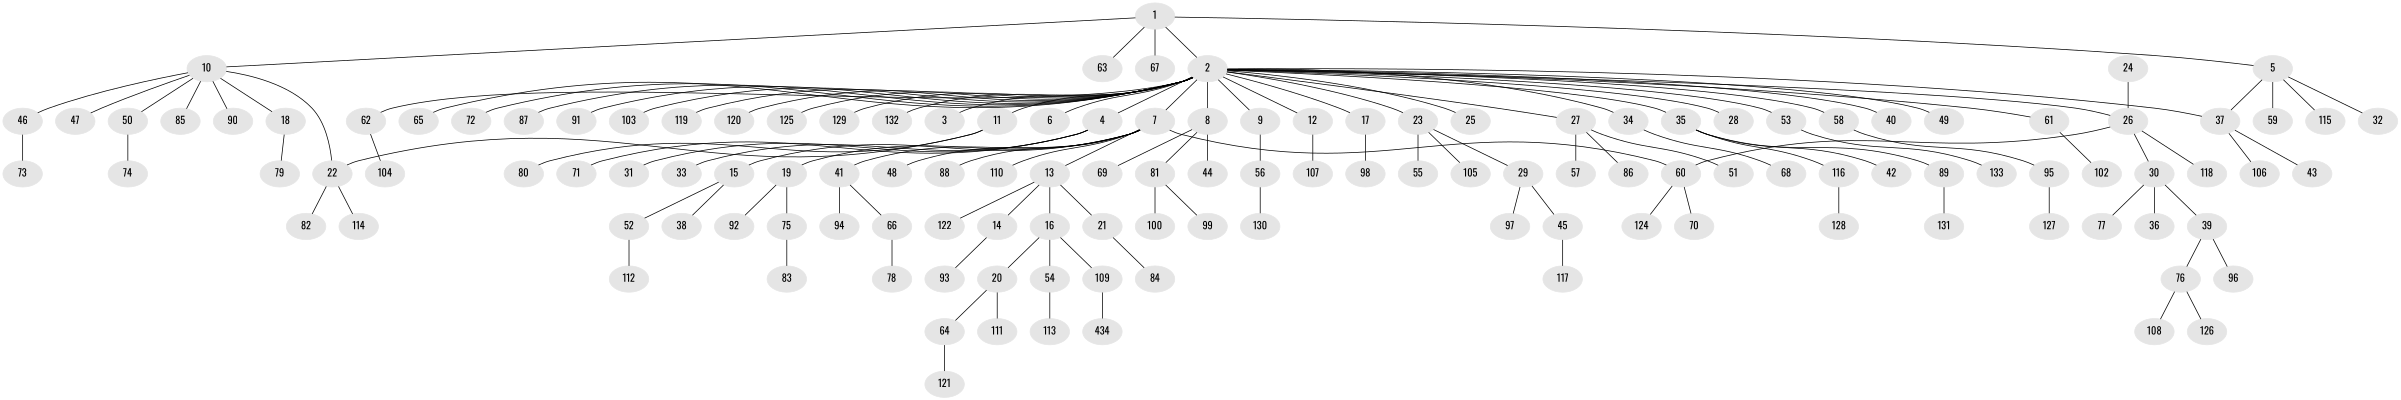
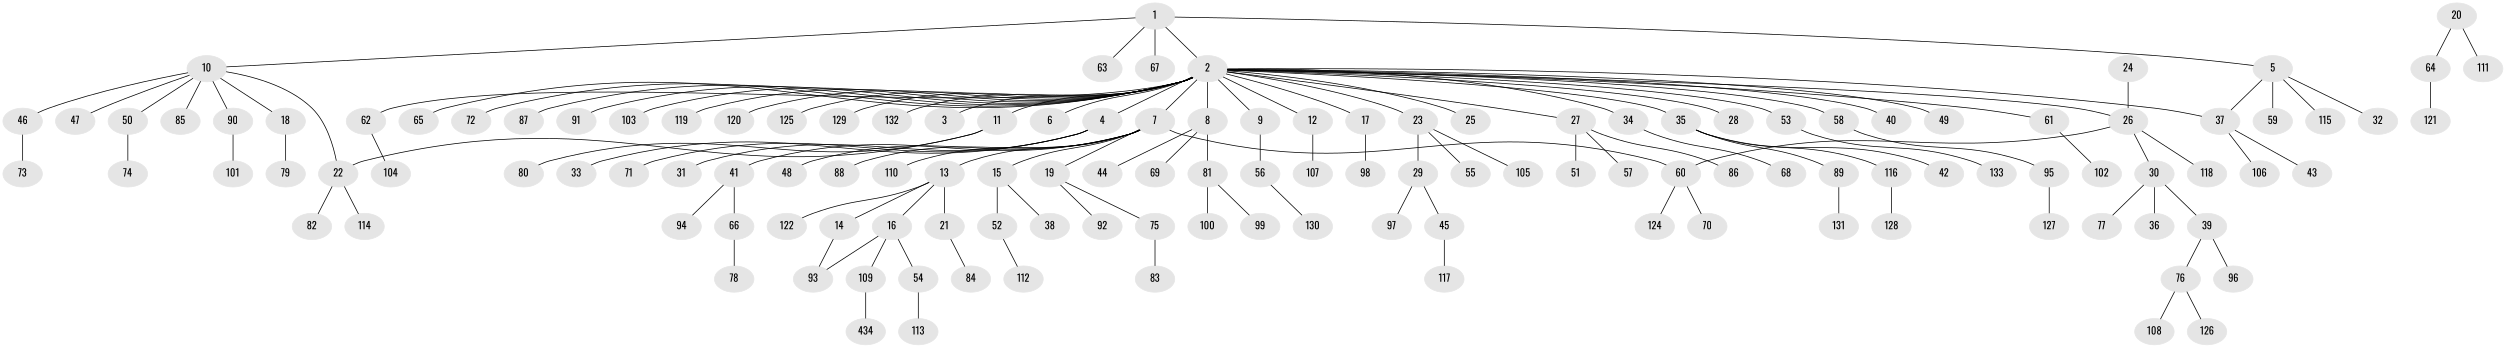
none -> (233, 174)
(1024, 253) -> (852, 253)
